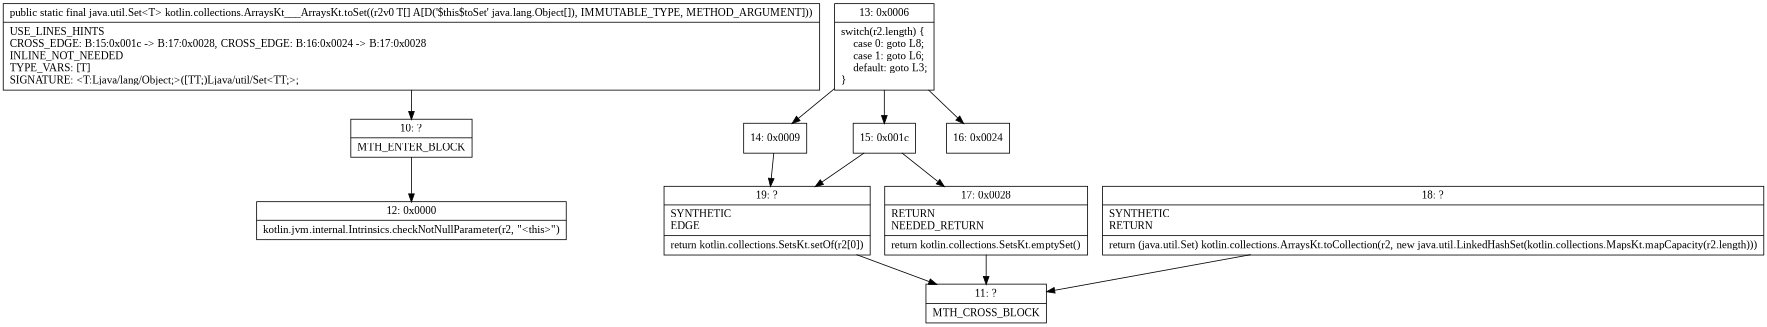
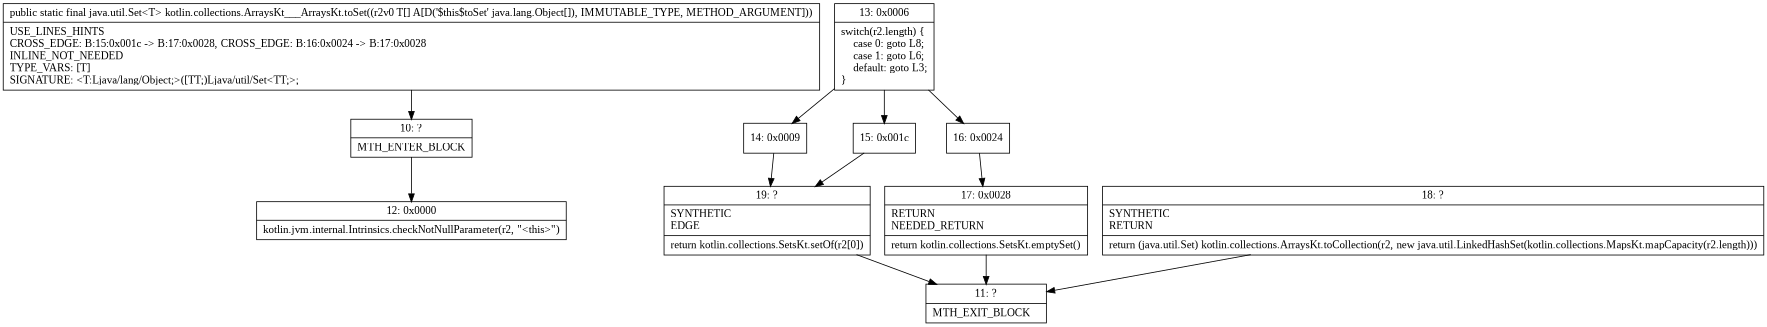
(920, 167) -> (981, 166)
(986, 313) -> (981, 313)
